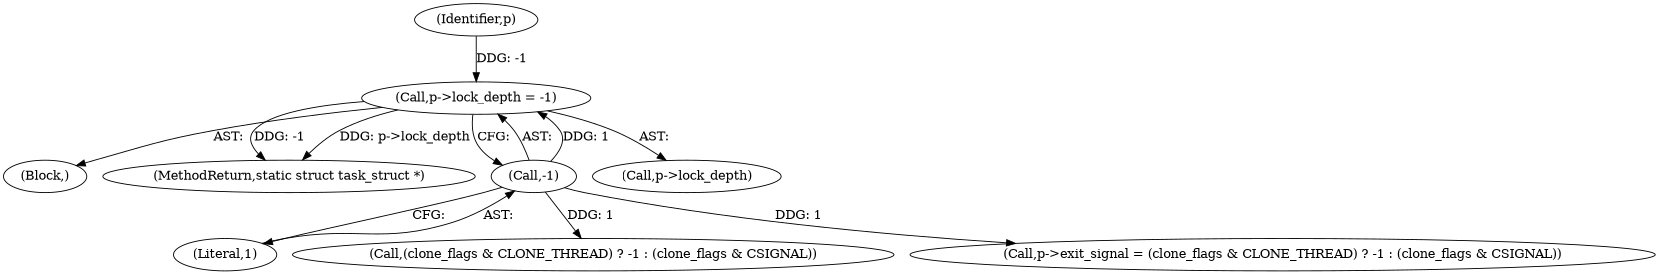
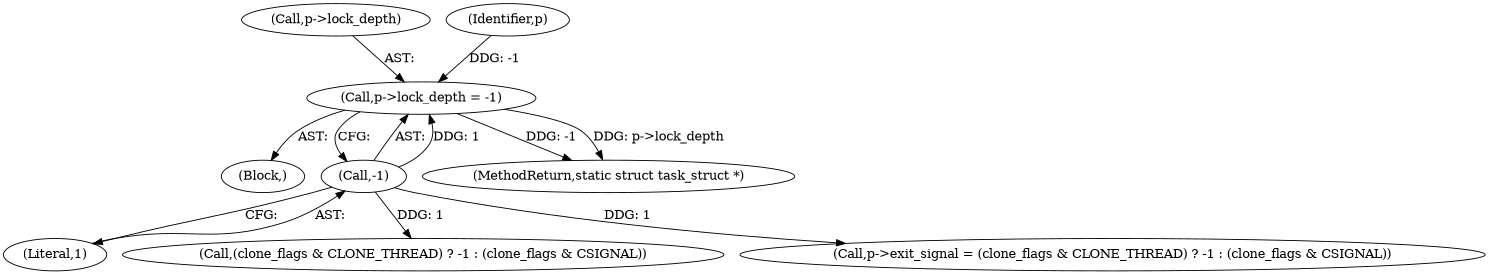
(605, 127) -> (375, 56)
